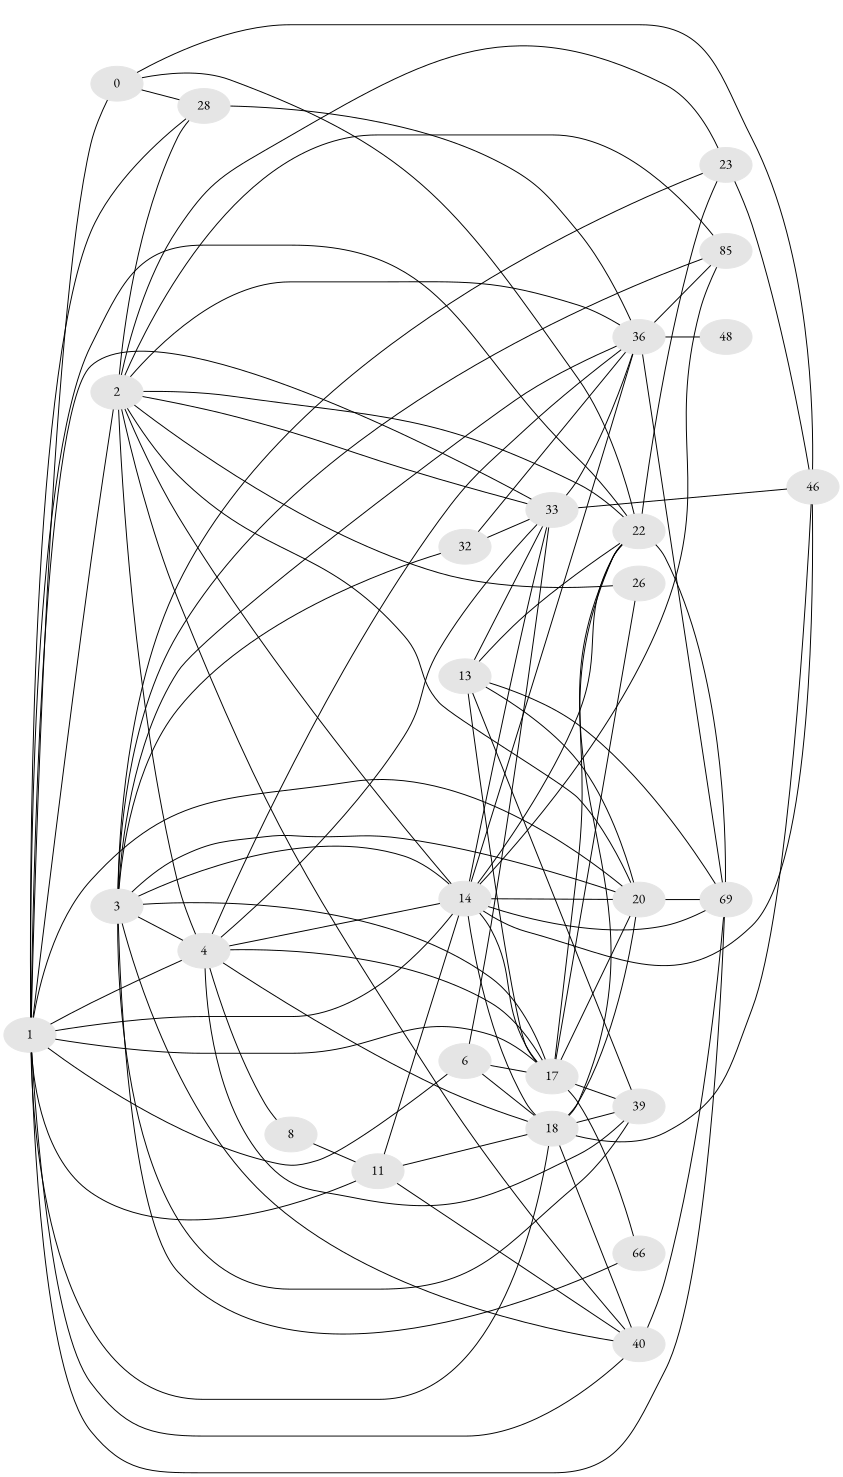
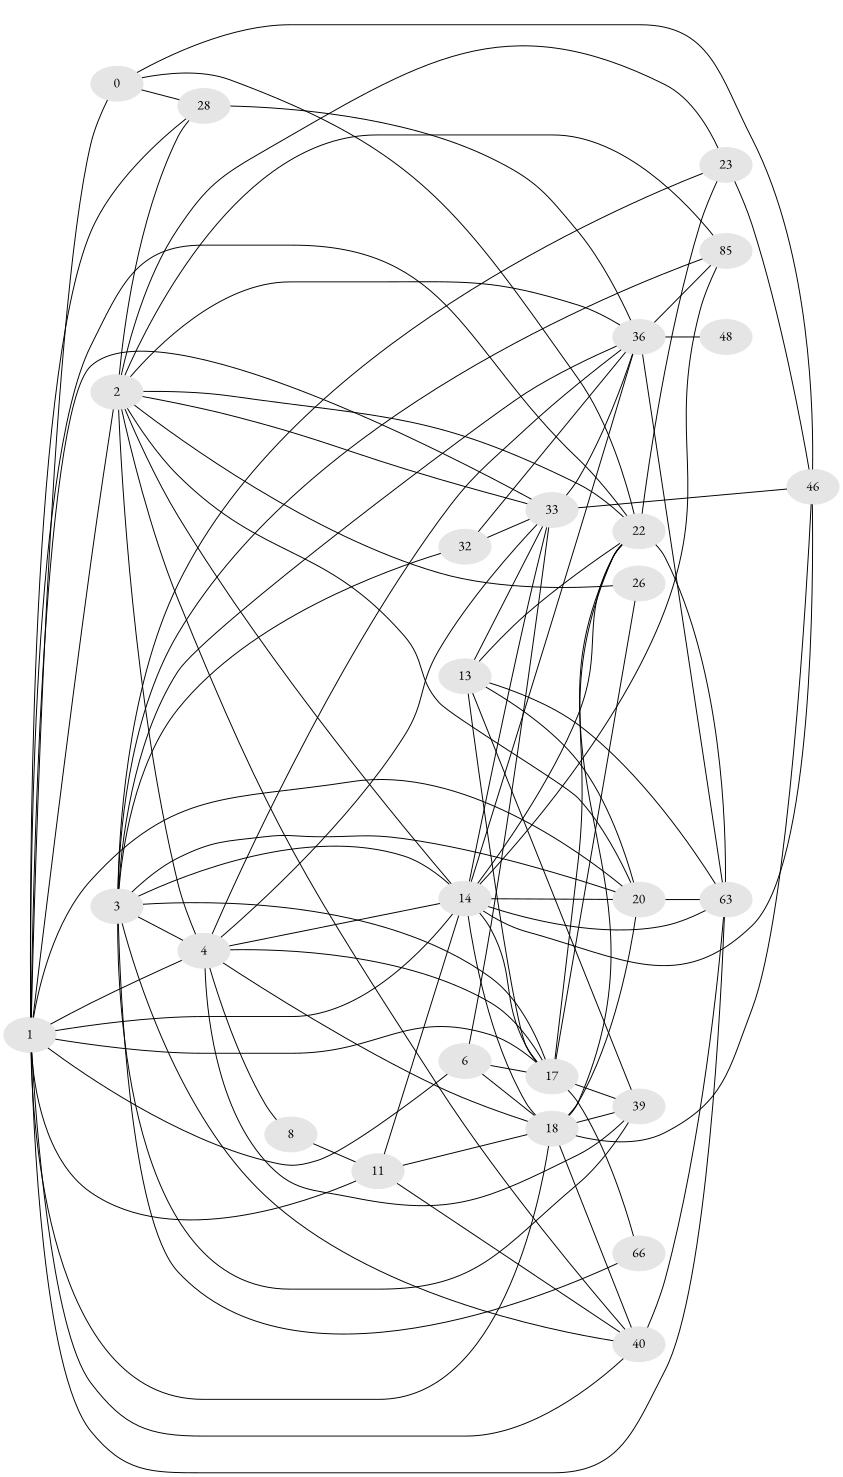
(726, 900) -> (726, 900)
(597, 984) -> none
